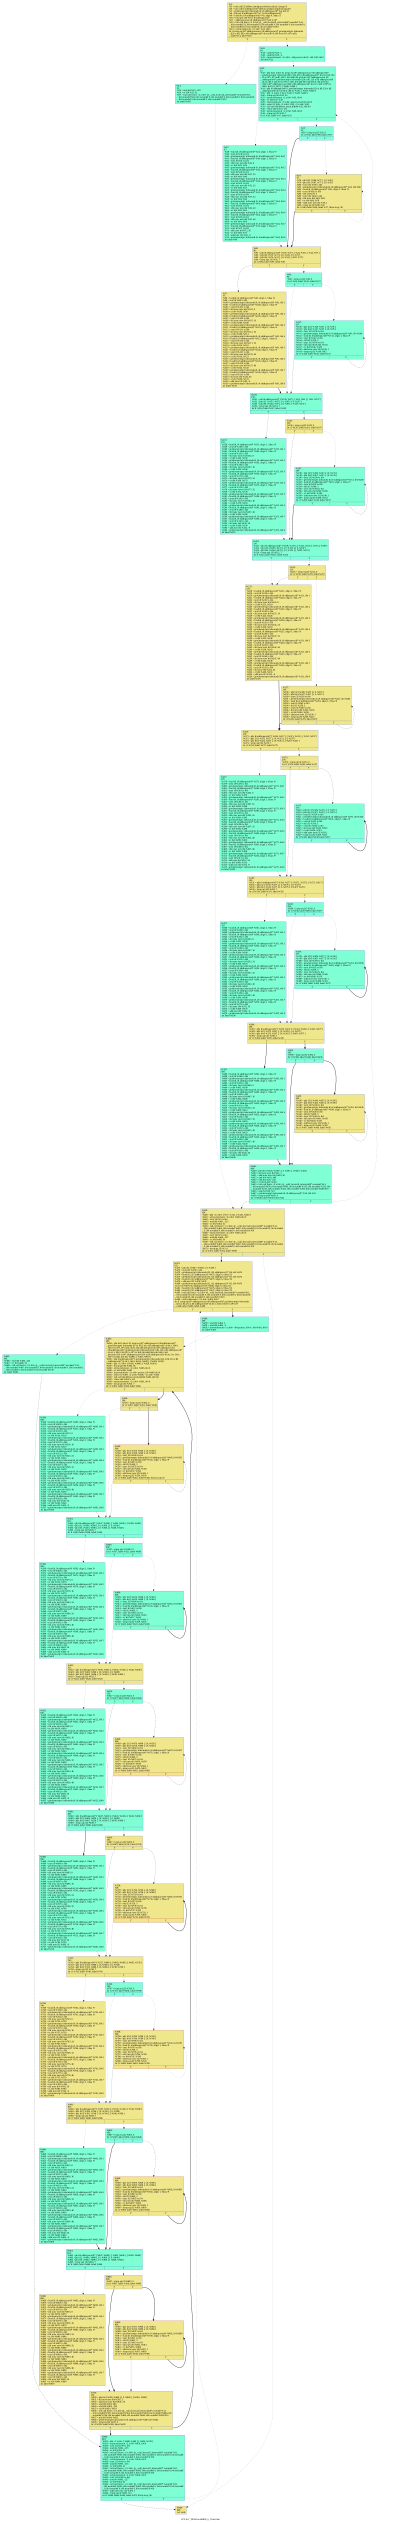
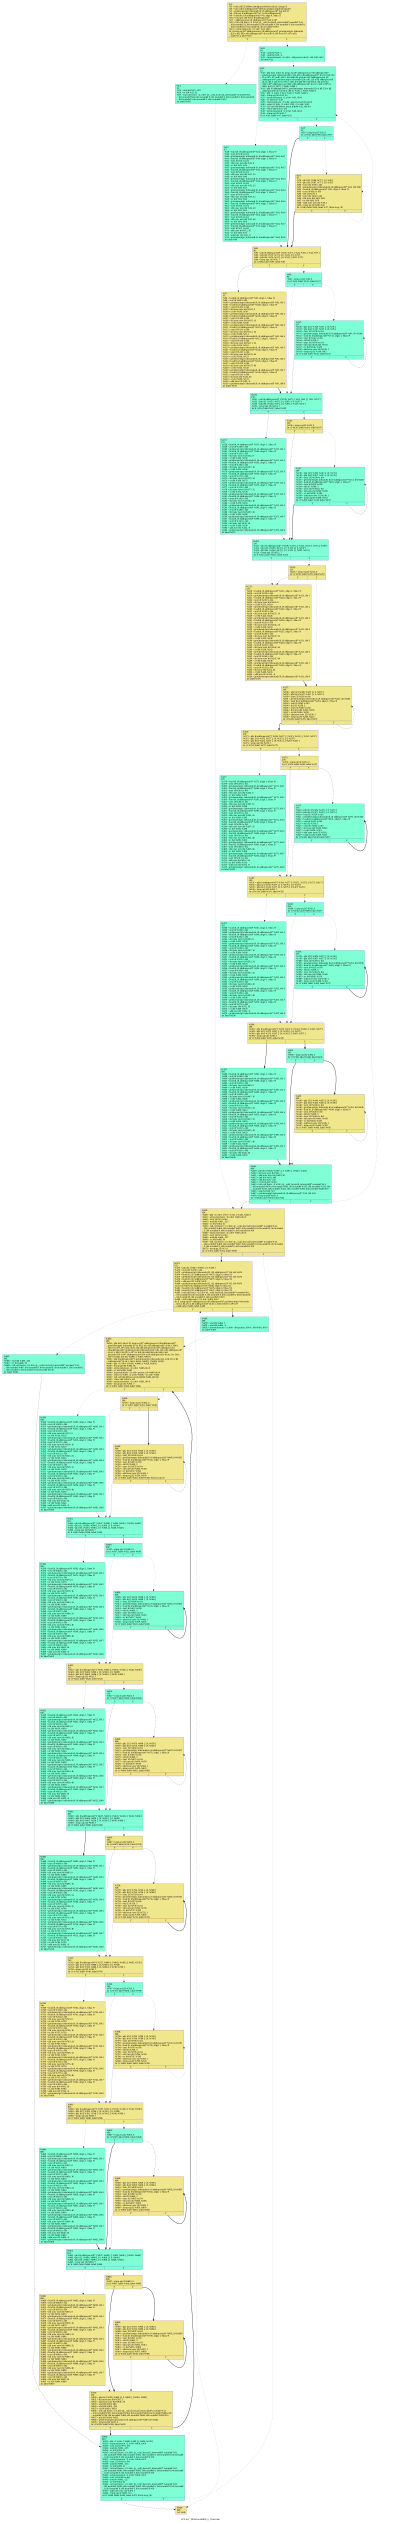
(279, 705) -> (305, 683)
(163, 1396) -> (163, 1396)
